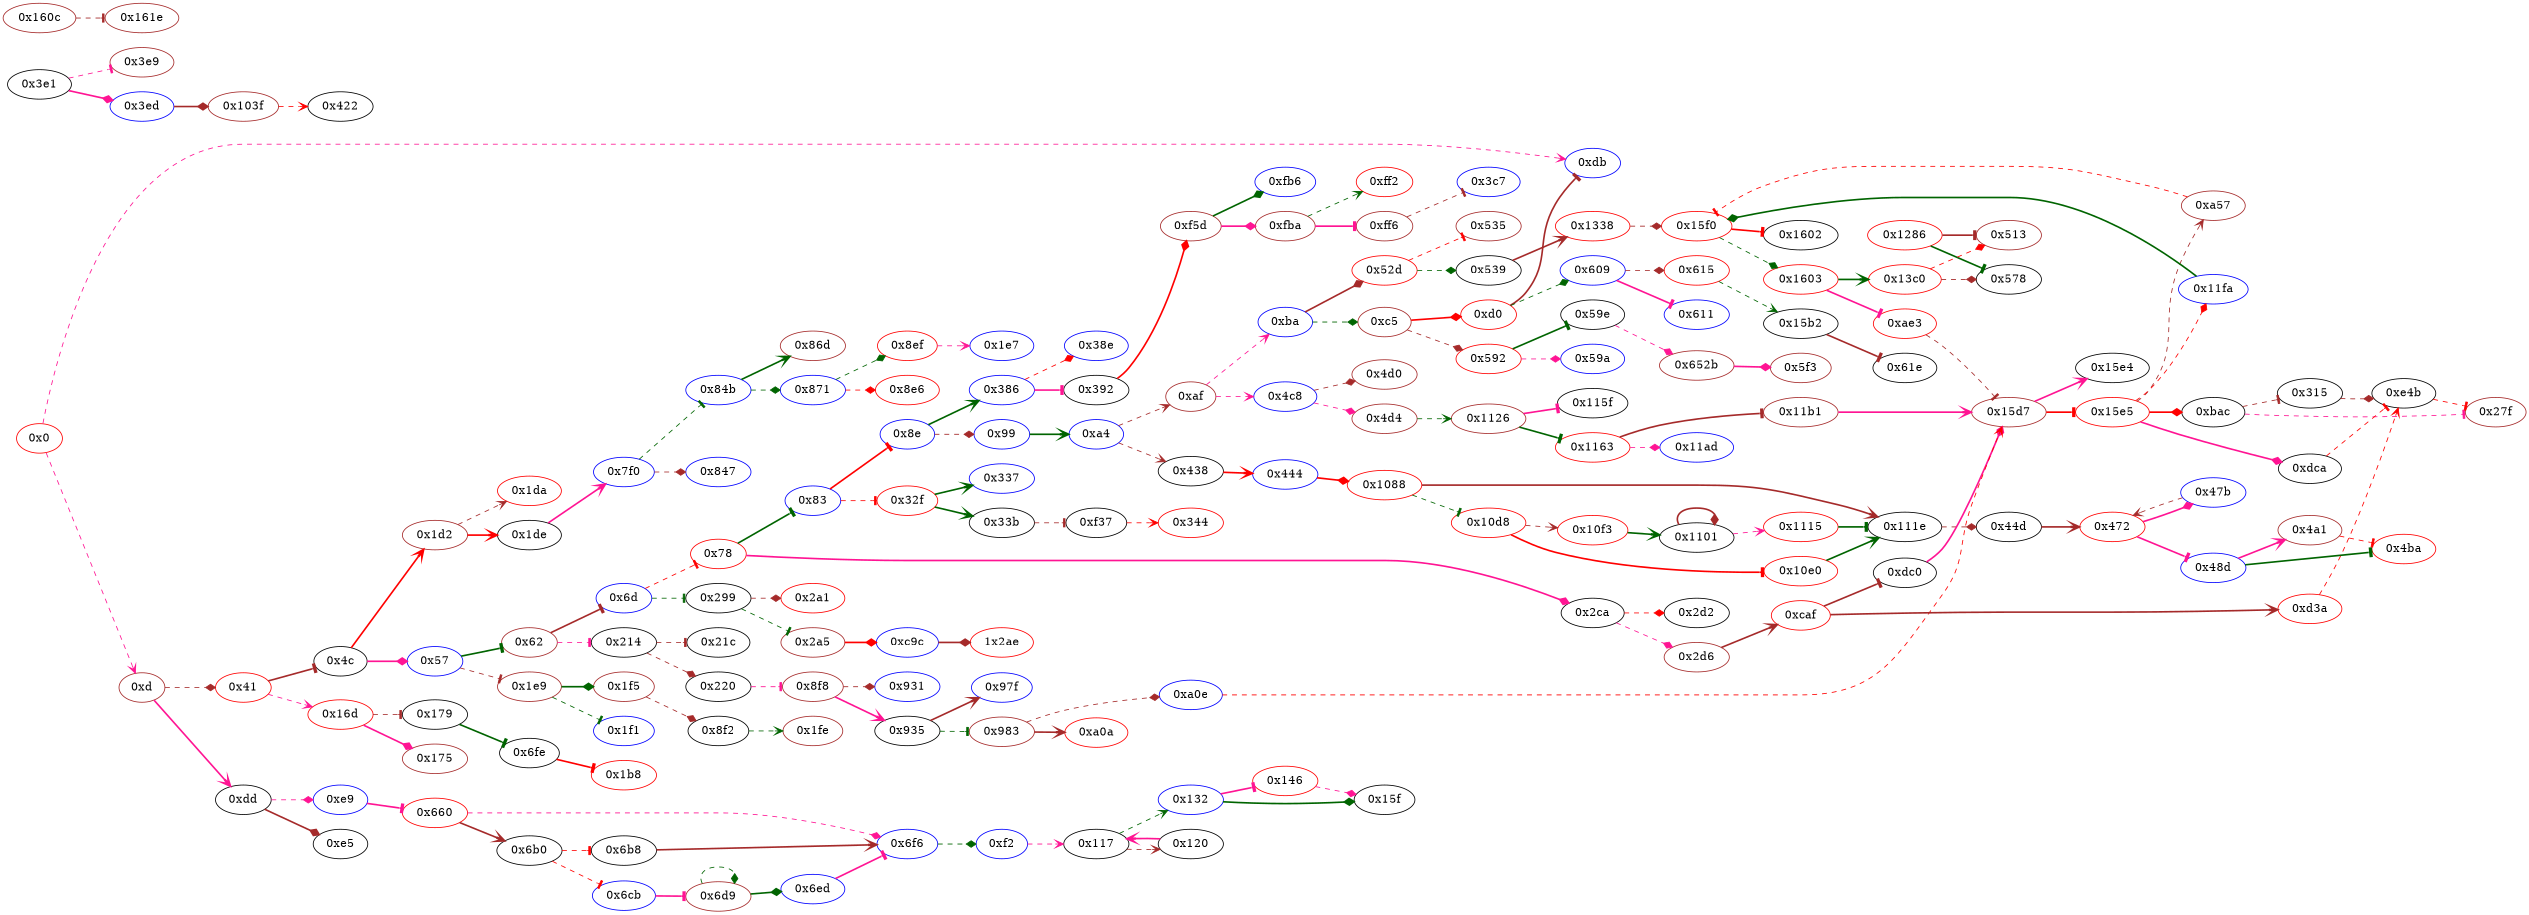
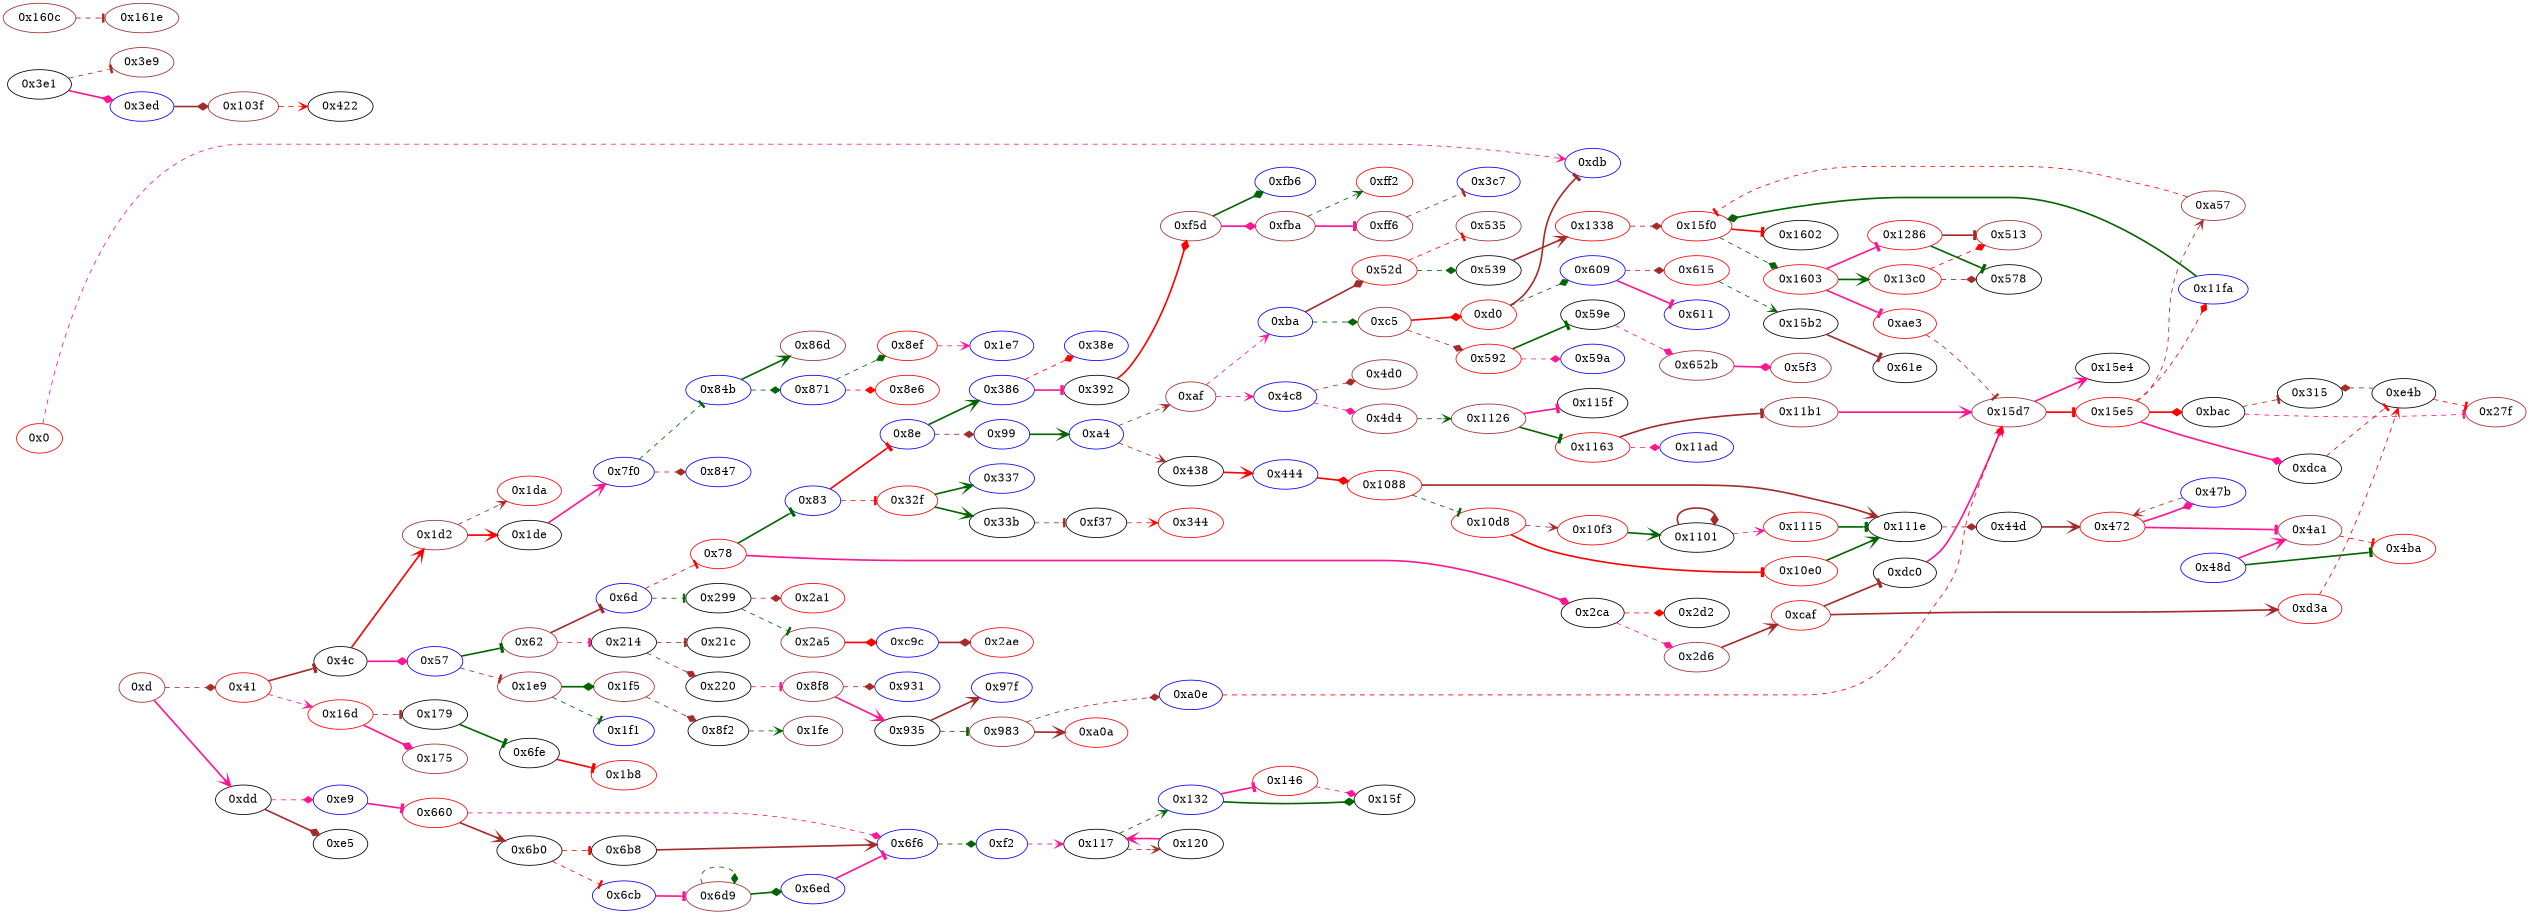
(89, 74) -> (89, 74)
none -> (1851, 258)
(2352, 399) -> (2362, 388)
(2161, 547) -> (2209, 529)
(89, 559) -> none
(1002, 642) -> (1002, 642)
